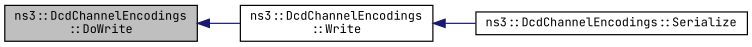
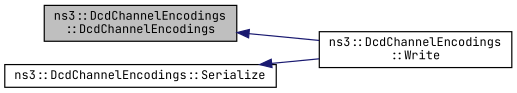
(101, 23) -> (141, 23)
(461, 23) -> (296, 61)
